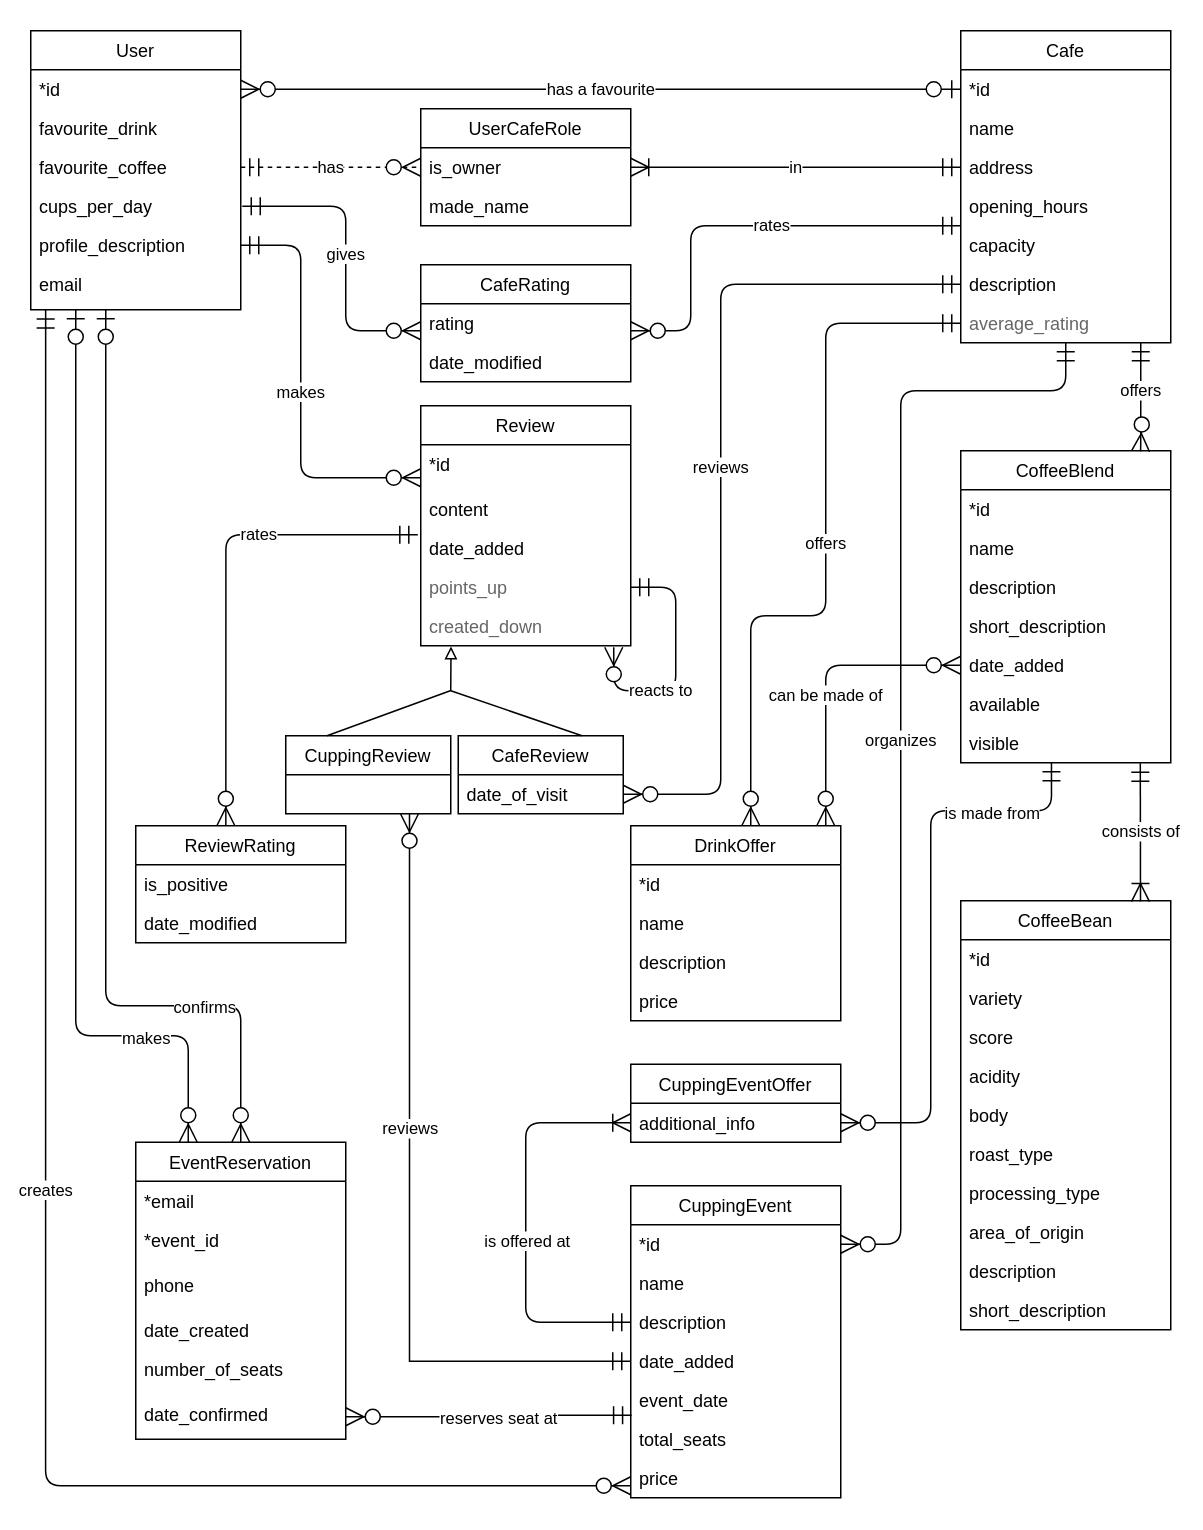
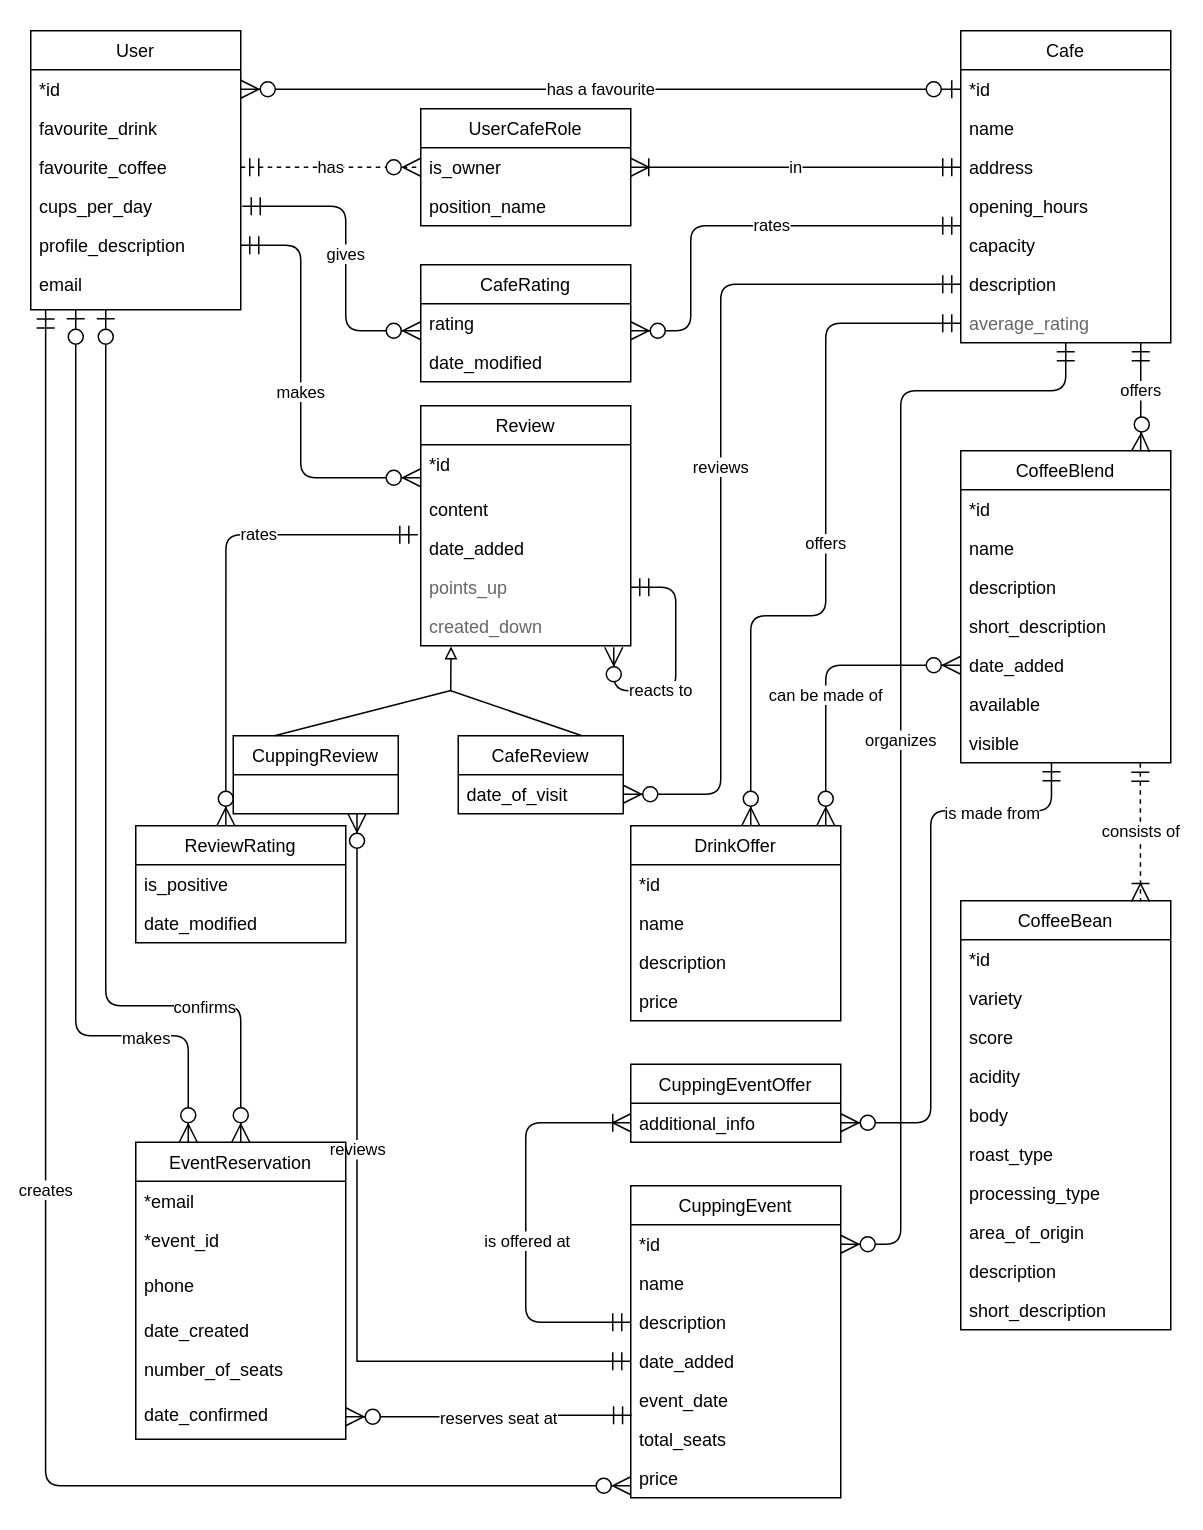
(474, 207) -> (490, 207)
(368, 775) -> (316, 775)
(1140, 868) -> (1140, 868)
